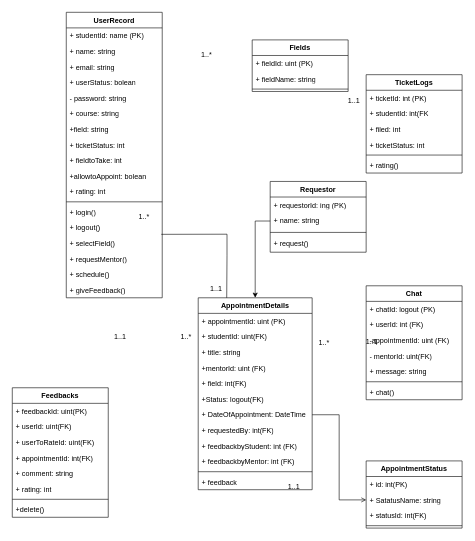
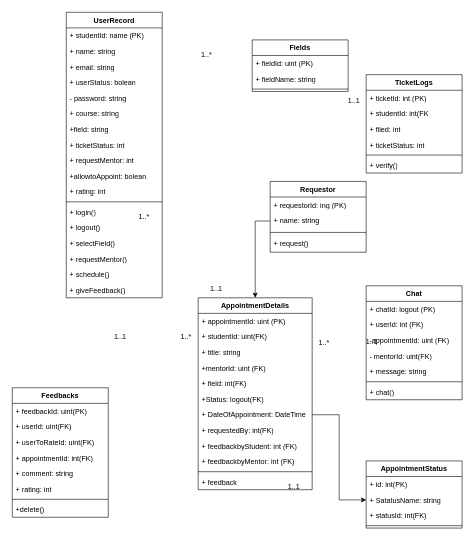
(101, 161) -> (106, 161)
(388, 166) -> (388, 166)
(227, 234) -> none
(361, 500) -> (360, 500)
